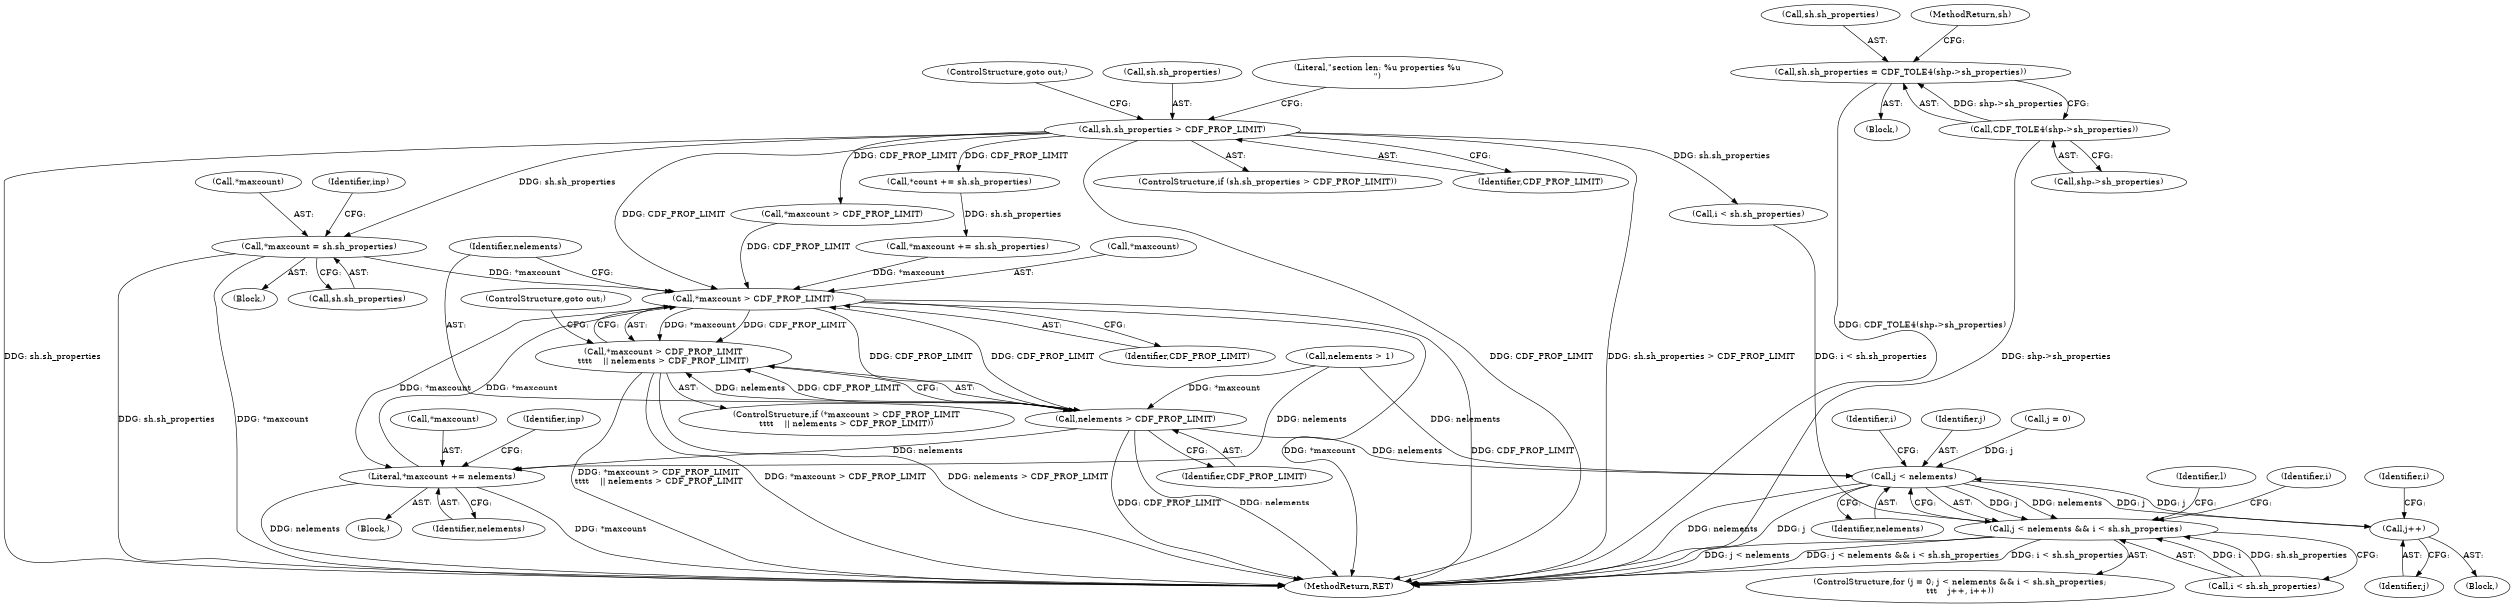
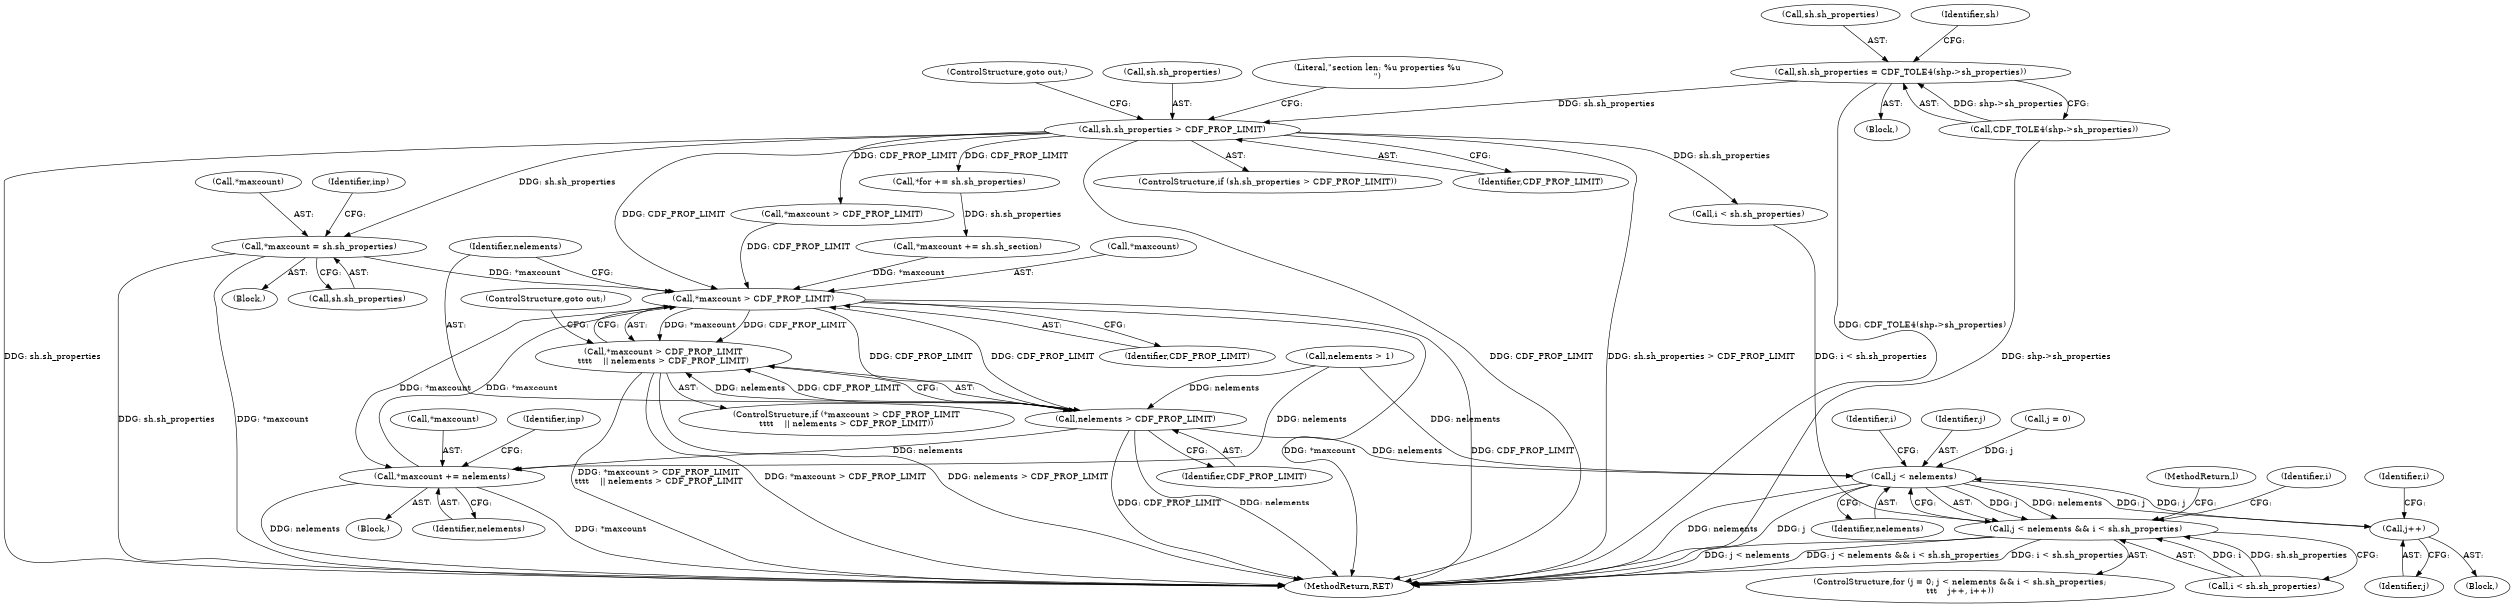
(1970, 15) -> (1970, 15)
none -> (1533, 102)
(959, 182) -> (959, 182)
(2109, 182) -> none
(968, 247) -> (968, 247)
(1225, 388) -> (1225, 388)
(442, 477) -> (442, 477)
(2201, 477) -> (2201, 477)
